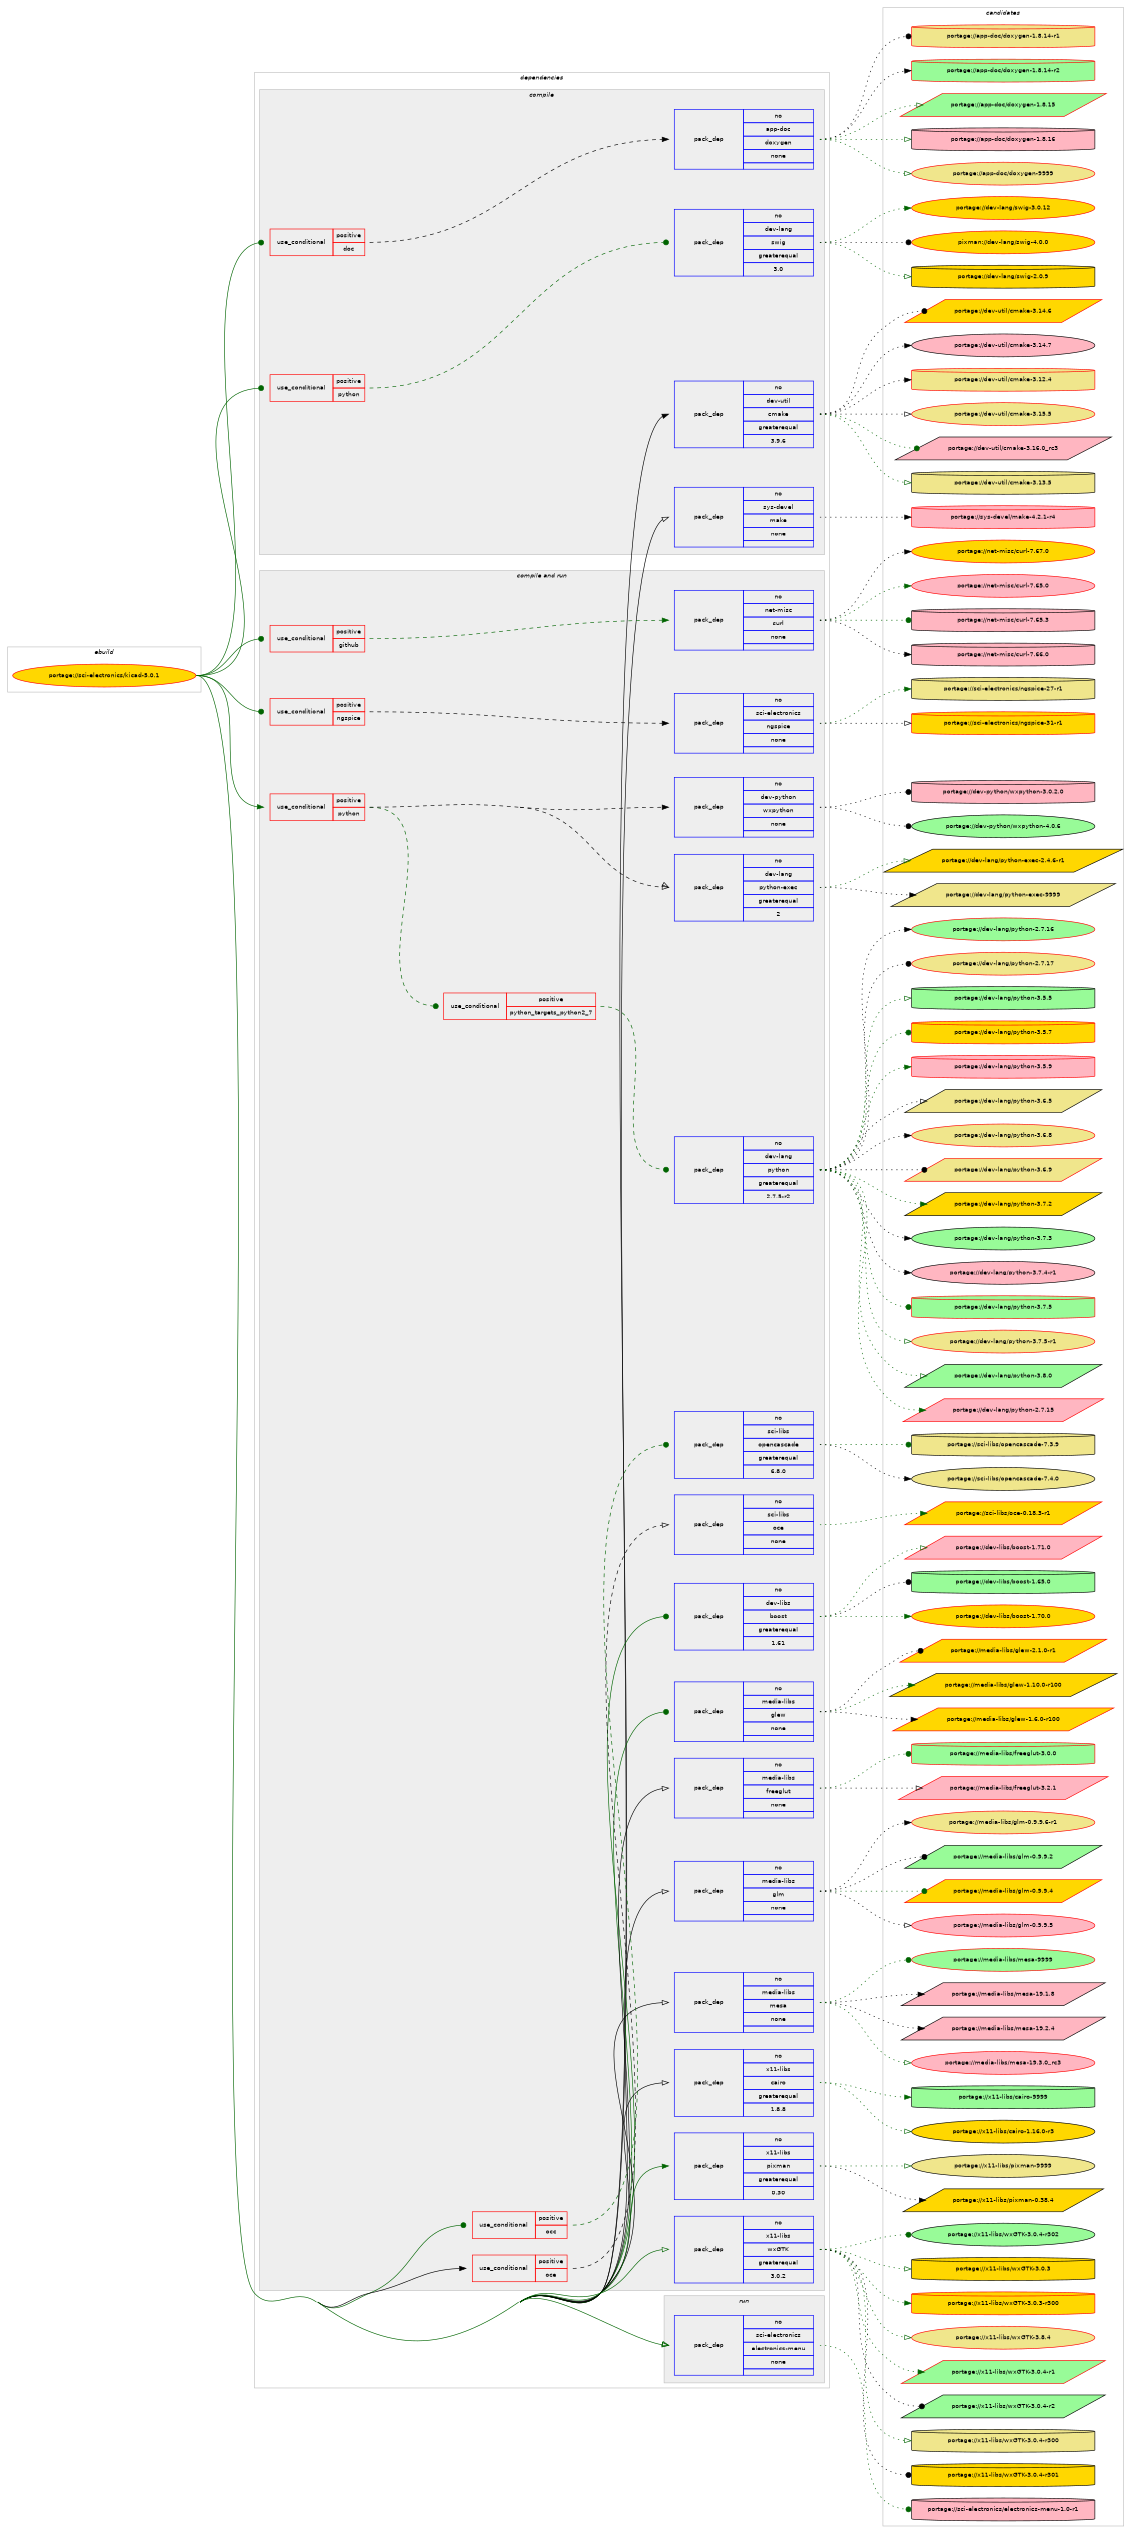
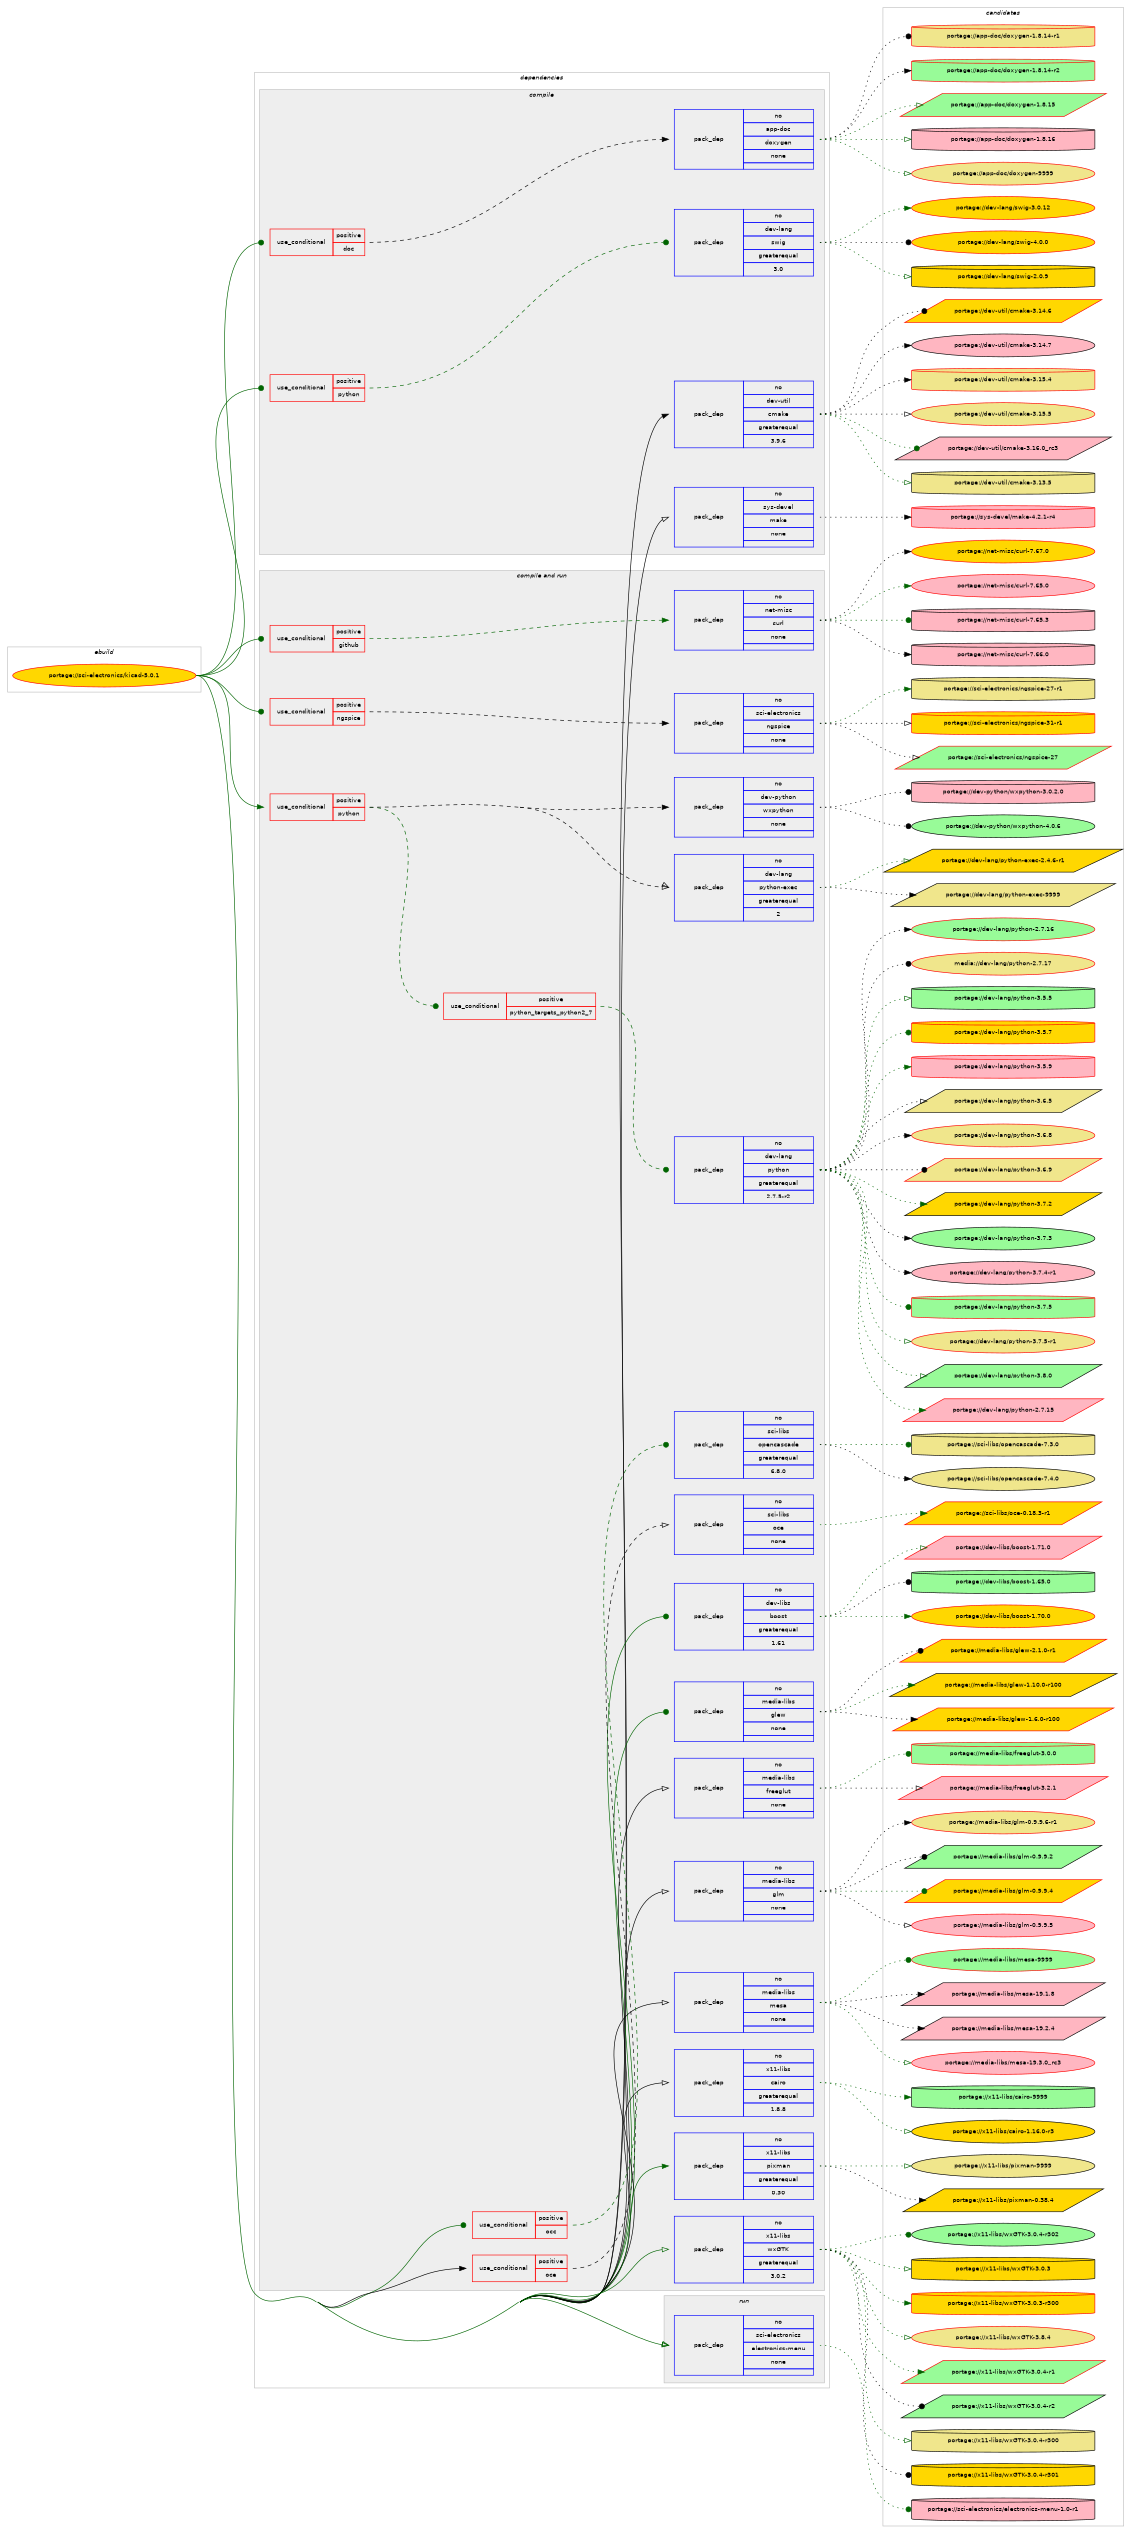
(1003, 242) -> (1003, 242)
(1003, 380) -> (1003, 380)
none -> (1003, 758)
(1003, 964) -> (1003, 964)
(1003, 1445) -> (1003, 1445)
